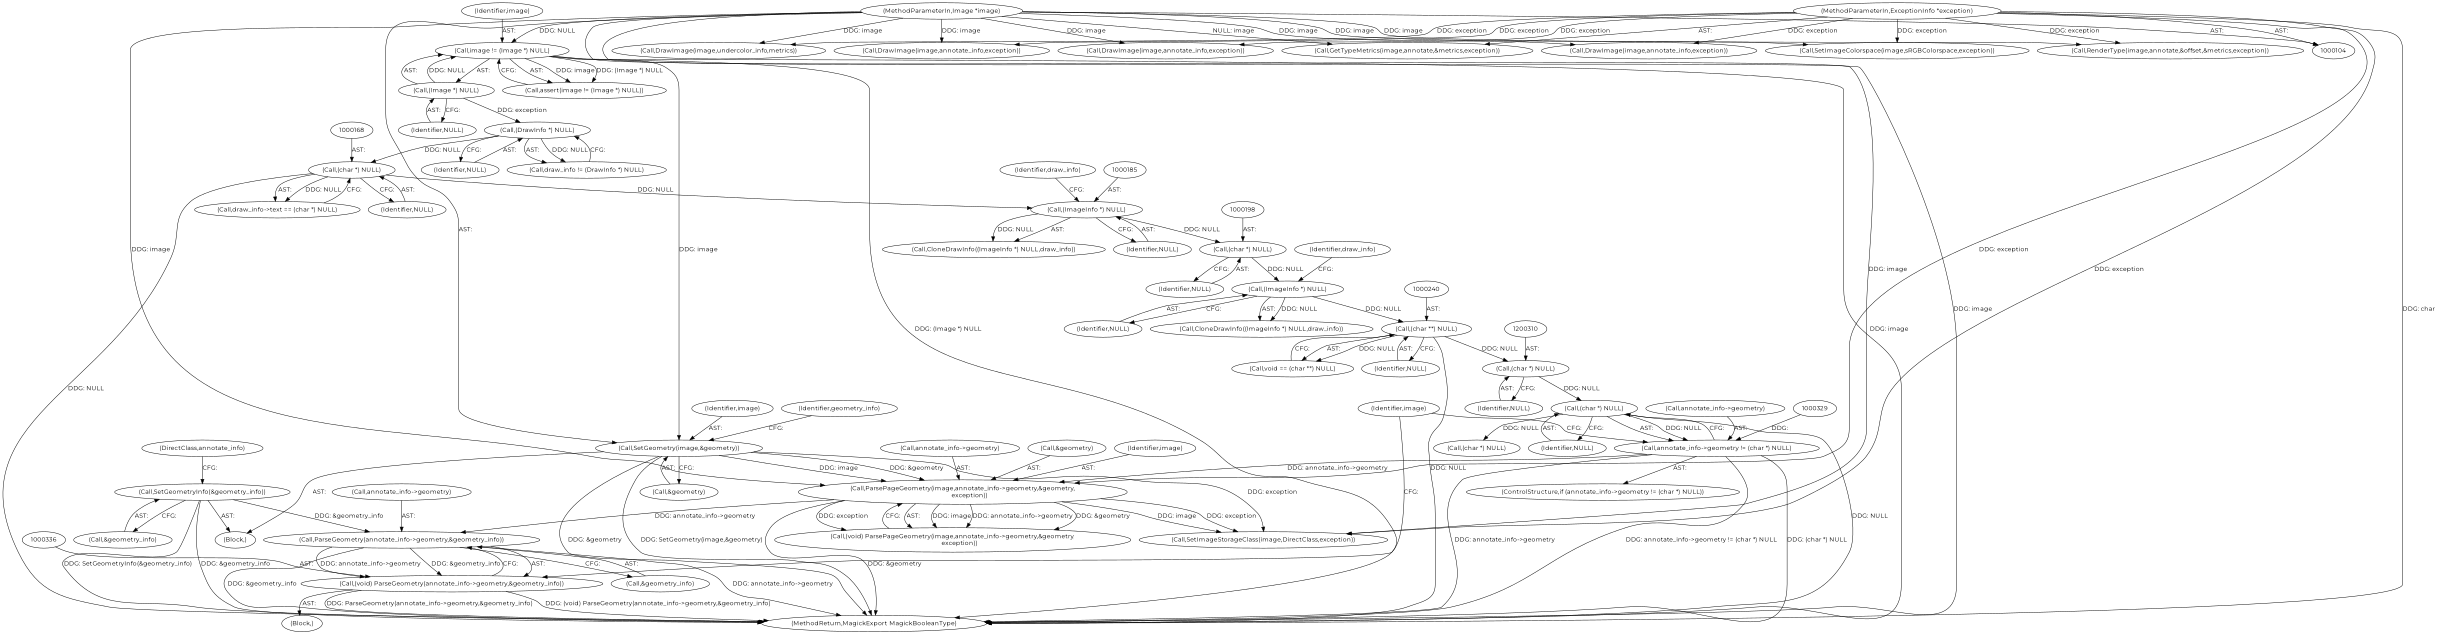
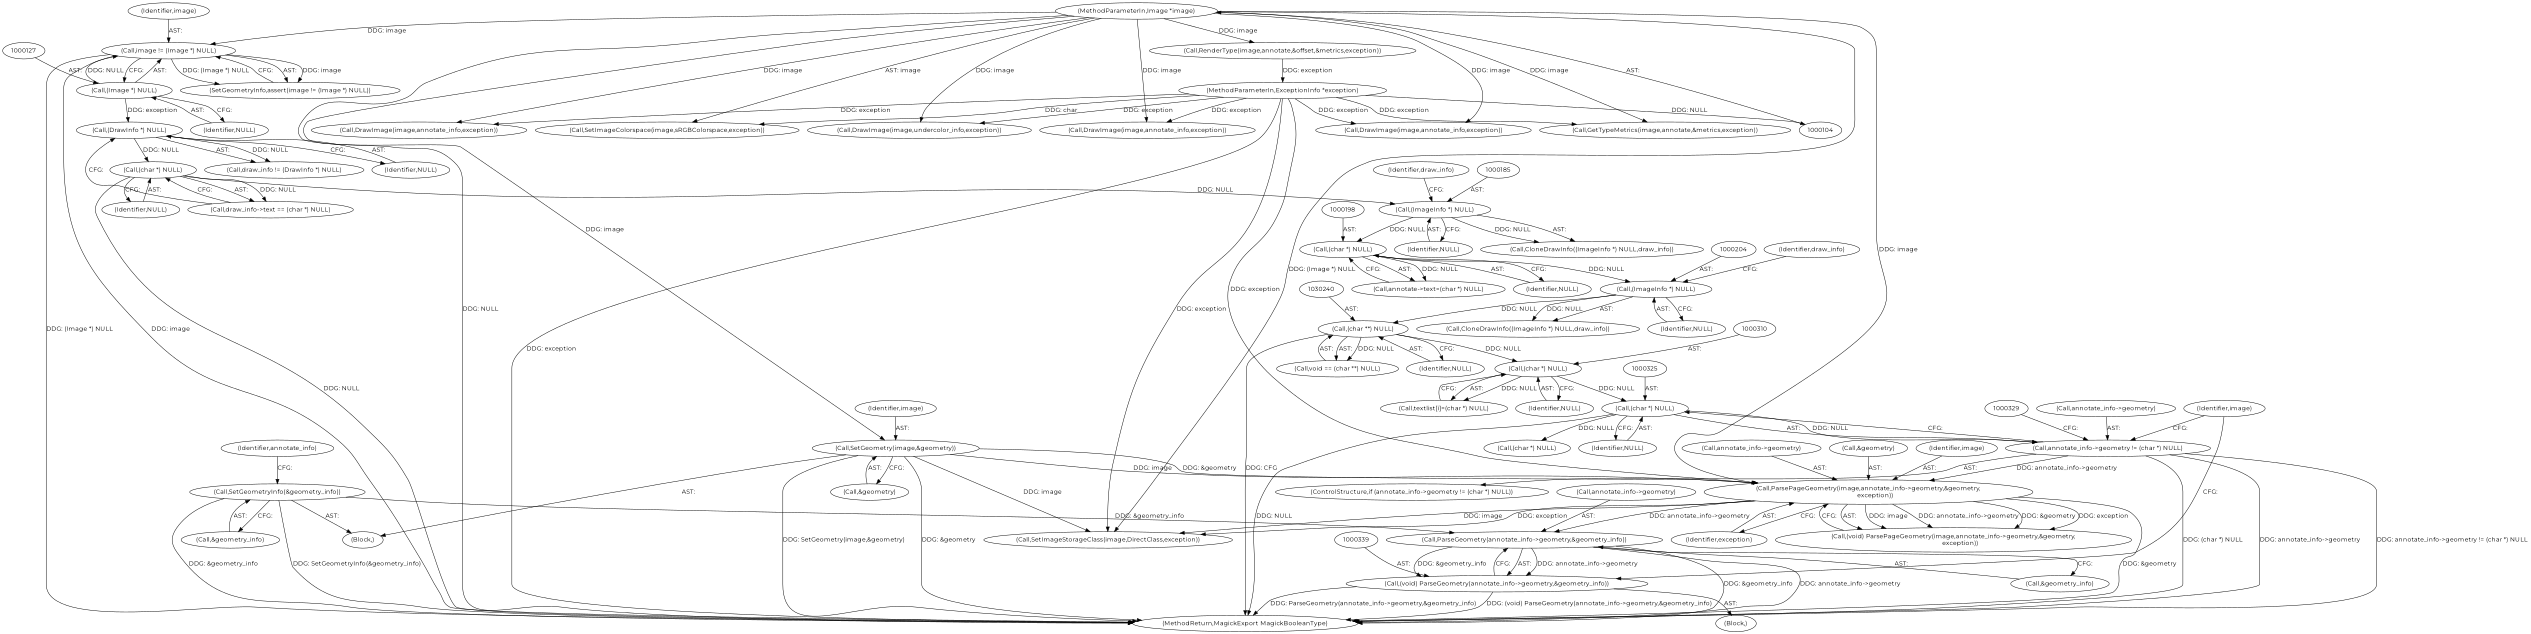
(1733, 19) -> (1517, 47)
(2030, 30) -> (1283, 68)
(557, 31) -> (387, 31)
(1234, 31) -> (1549, 71)
(1355, 31) -> (903, 71)
(1706, 31) -> (1404, 110)
(1922, 31) -> (1061, 110)
(2282, 31) -> (1690, 110)
none -> (24, 51)
(719, 51) -> (919, 130)
(484, 71) -> (137, 71)
(584, 90) -> (290, 90)
(352, 130) -> none
(589, 148) -> (130, 189)
(679, 191) -> none
(467, 230) -> (605, 230)
none -> (1734, 250)
(1888, 269) -> (1322, 269)
(1427, 289) -> (1322, 289)
none -> (1428, 289)
(1973, 309) -> (481, 309)
(2419, 309) -> (552, 349)
(1526, 329) -> (1755, 329)
(1303, 349) -> (1327, 349)
none -> (1645, 369)
(839, 409) -> none
none -> (1444, 409)
(1781, 428) -> (2072, 428)
(202, 448) -> (277, 448)
(1448, 468) -> (1262, 468)
(1273, 492) -> (1043, 492)
(44, 540) -> (1356, 540)
none -> (1719, 540)
